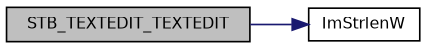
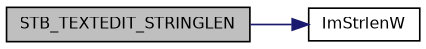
(128, 24) -> (128, 24)
